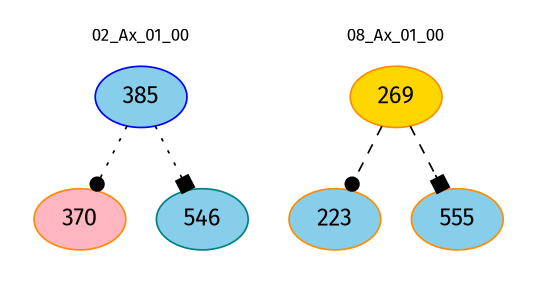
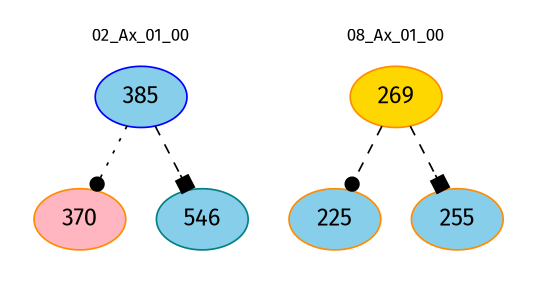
(168, 150) -> (168, 150)
(335, 219) -> (335, 219)
(457, 219) -> (457, 219)
